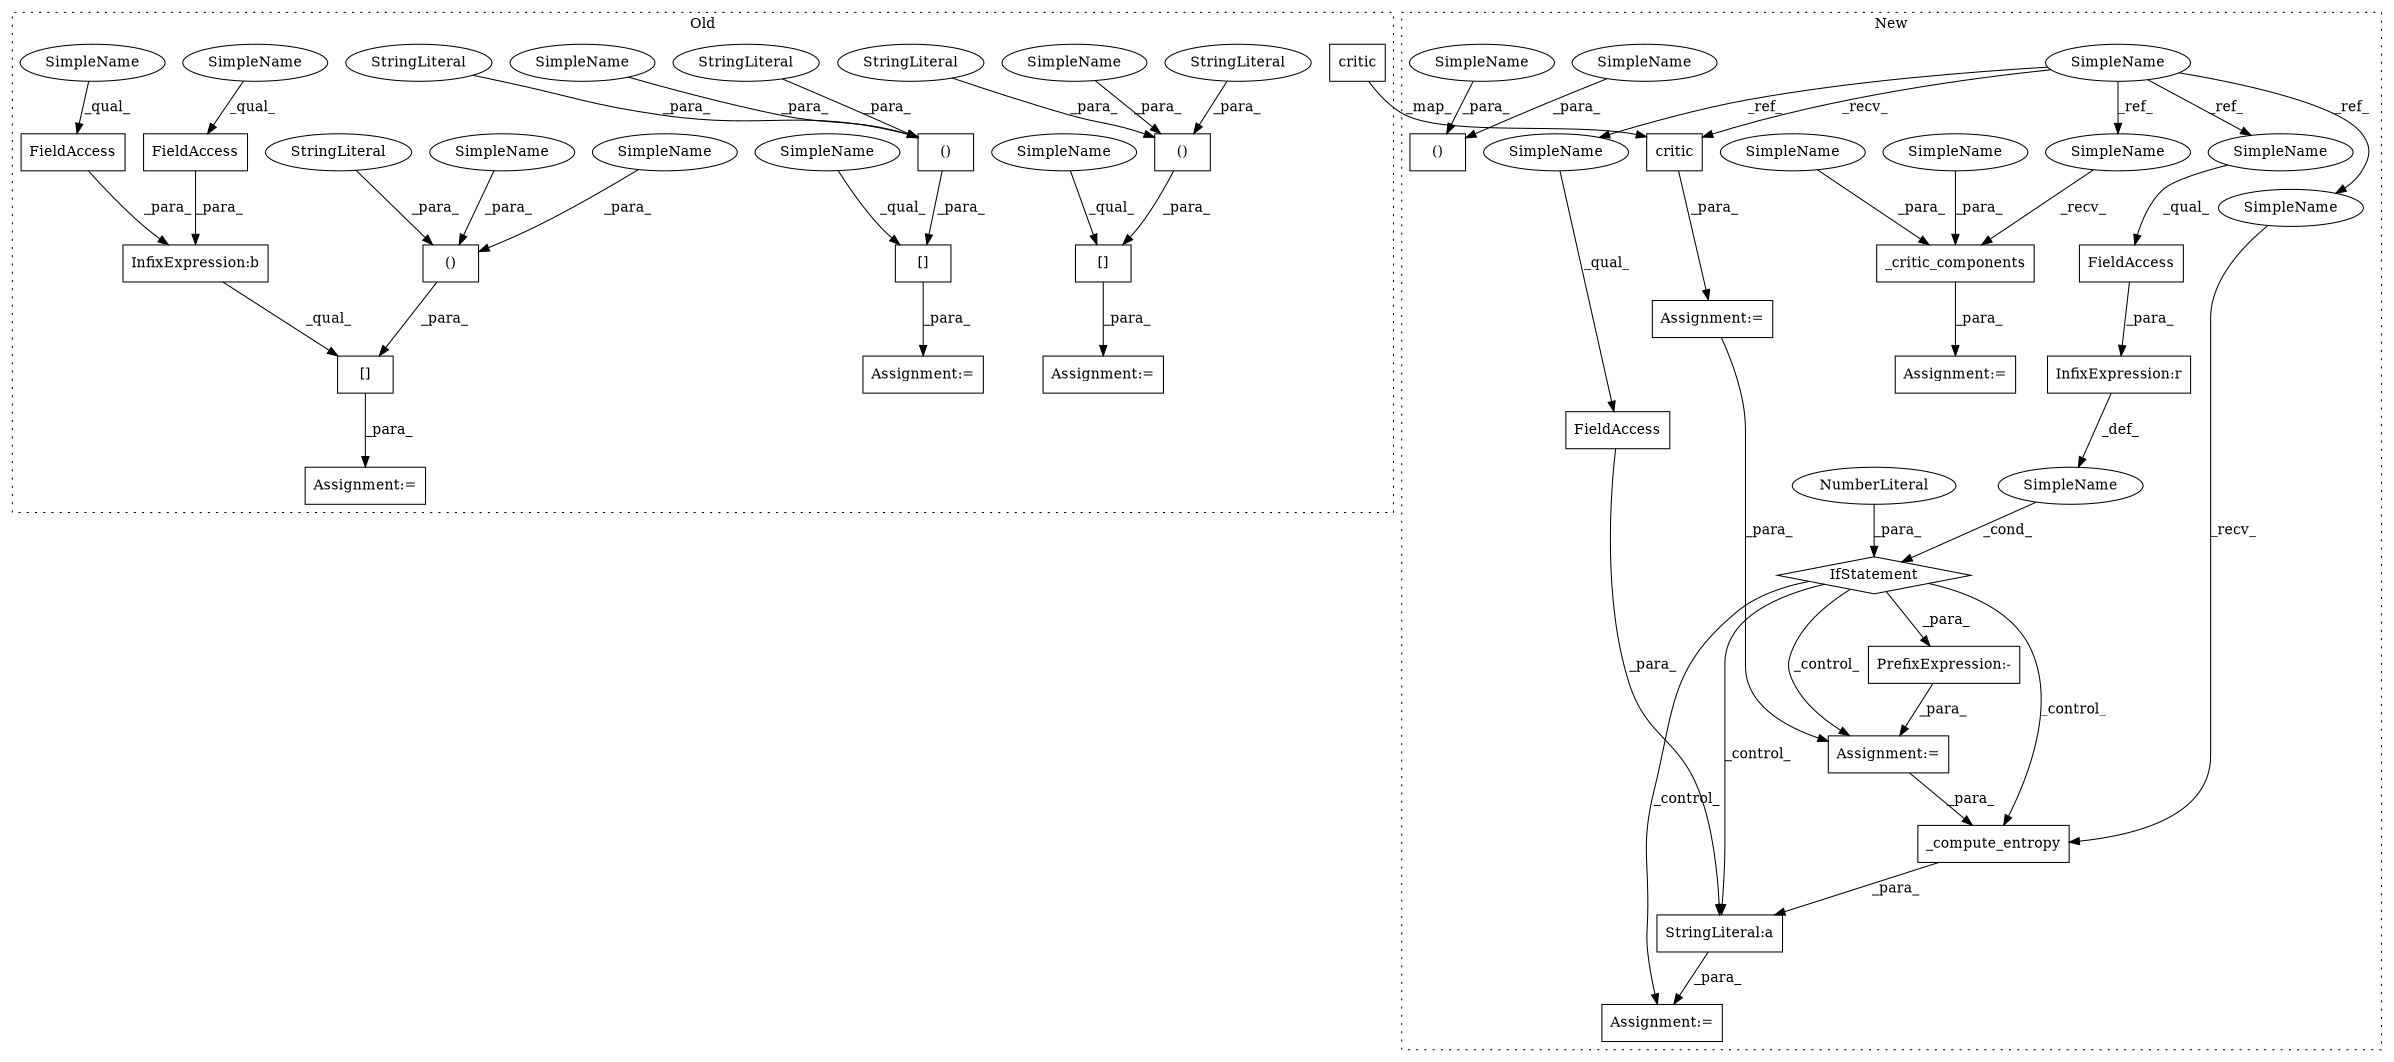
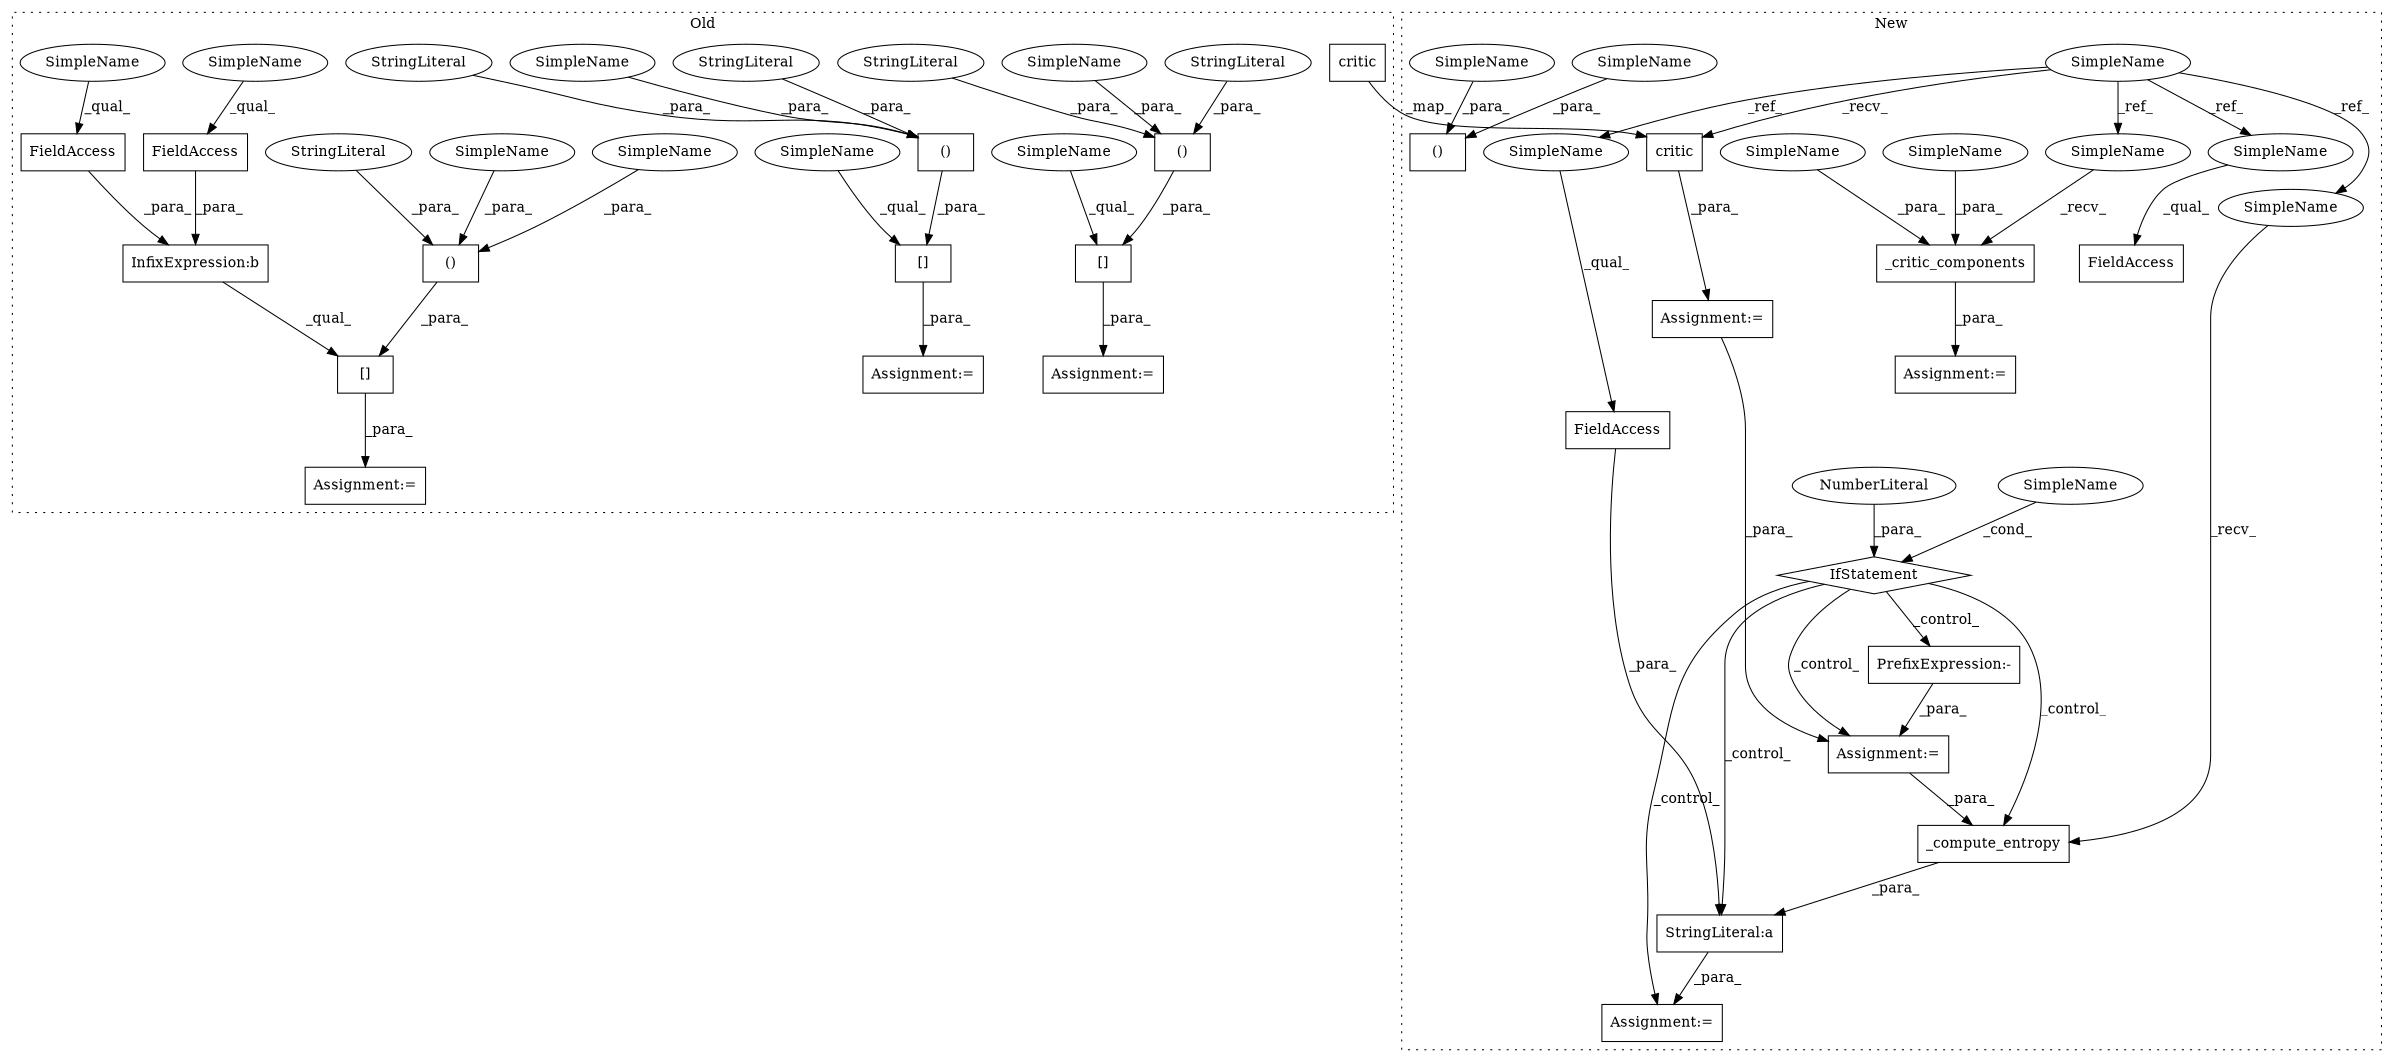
(2119, 375) -> none
(1946, 620) -> (1946, 620)
